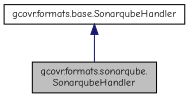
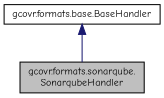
(94, 14) -> (82, 14)
